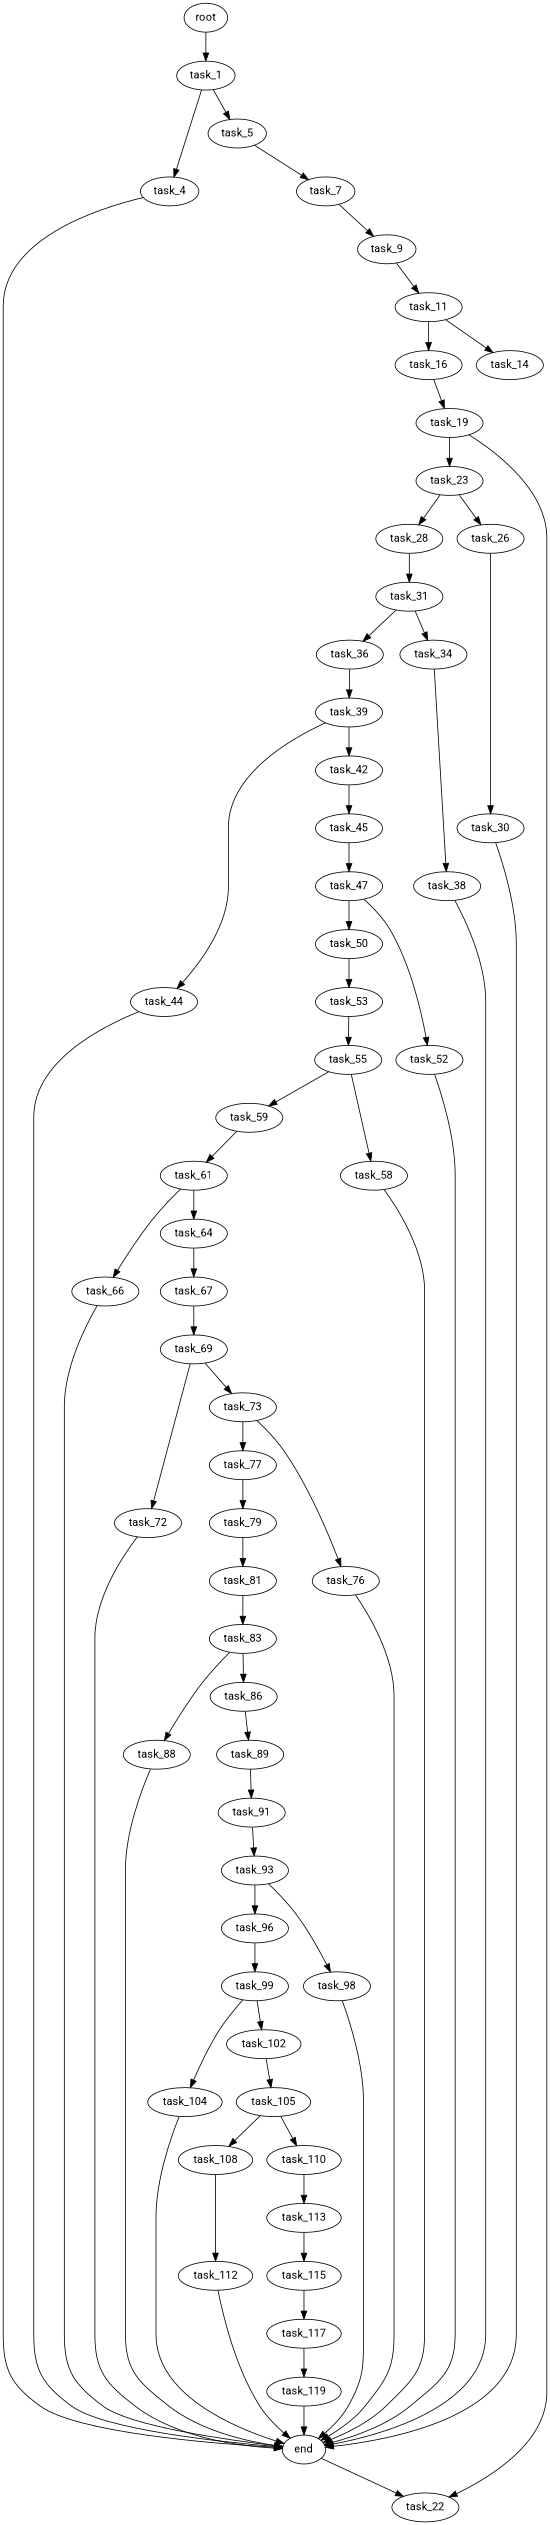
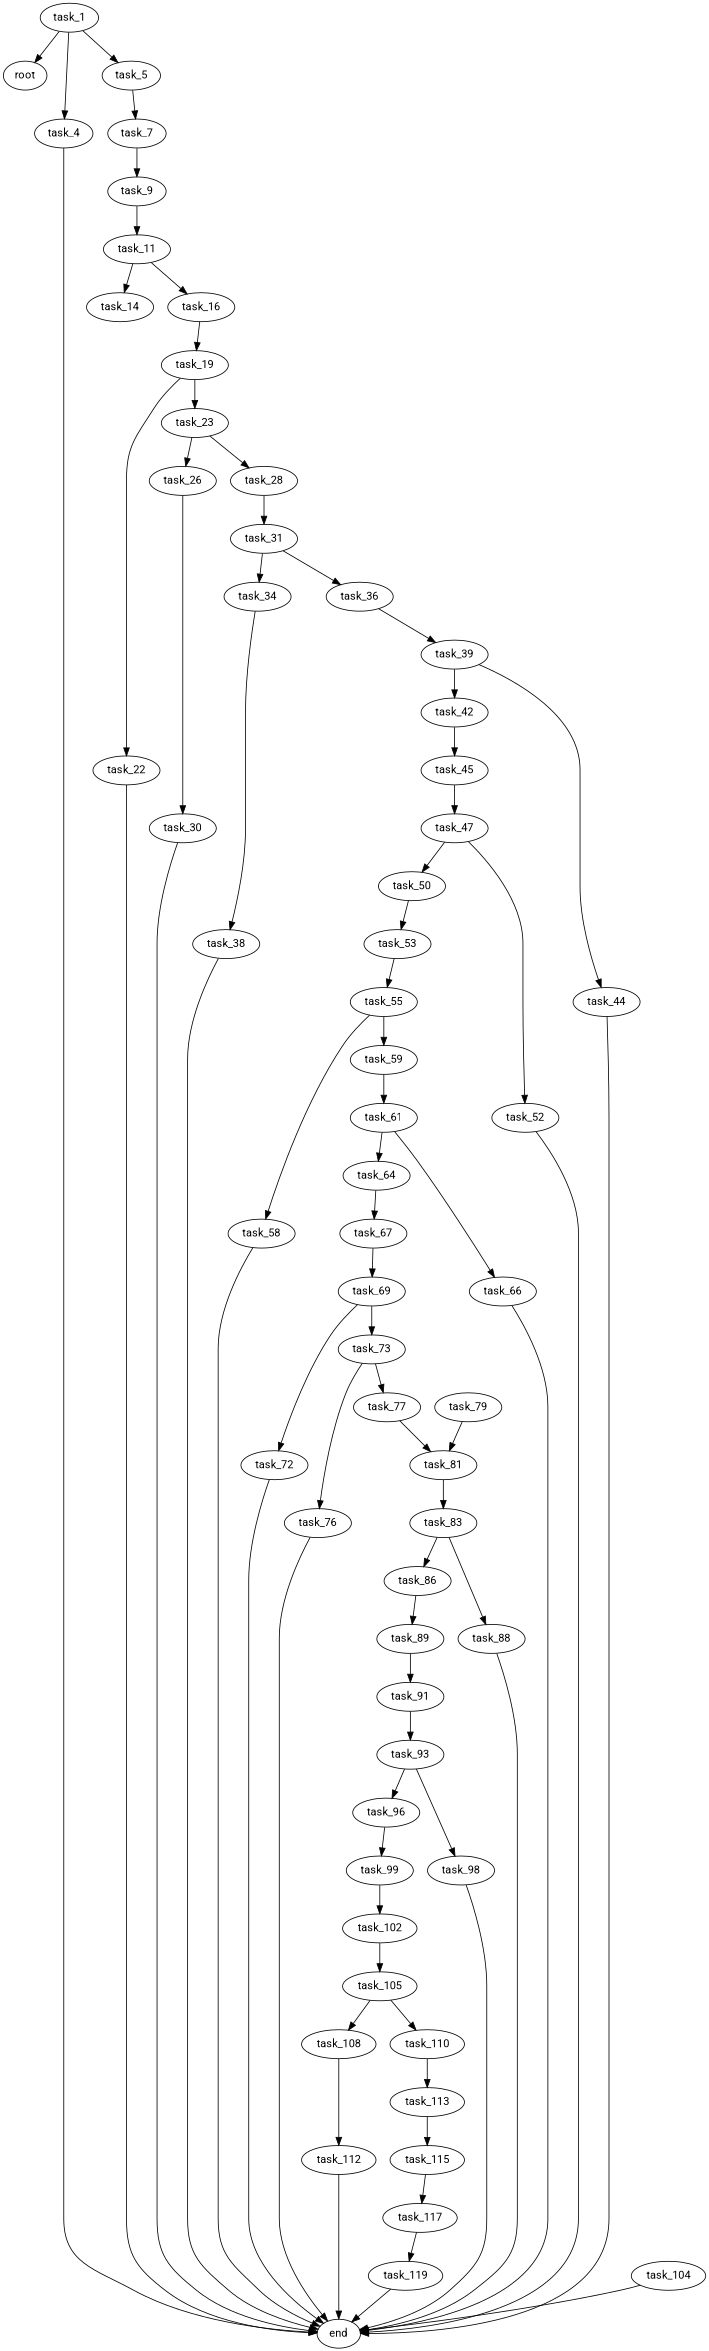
(206, 43) -> (49, 44)
(243, 1490) -> (412, 1433)
(215, 2038) -> none
(359, 2476) -> (126, 1620)
